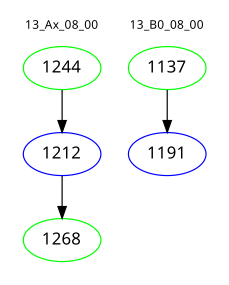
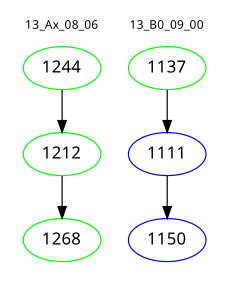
(62, 26) -> (62, 26)
(167, 26) -> (167, 26)
(62, 154) -> (62, 154)
(167, 154) -> (167, 154)
none -> (167, 240)
